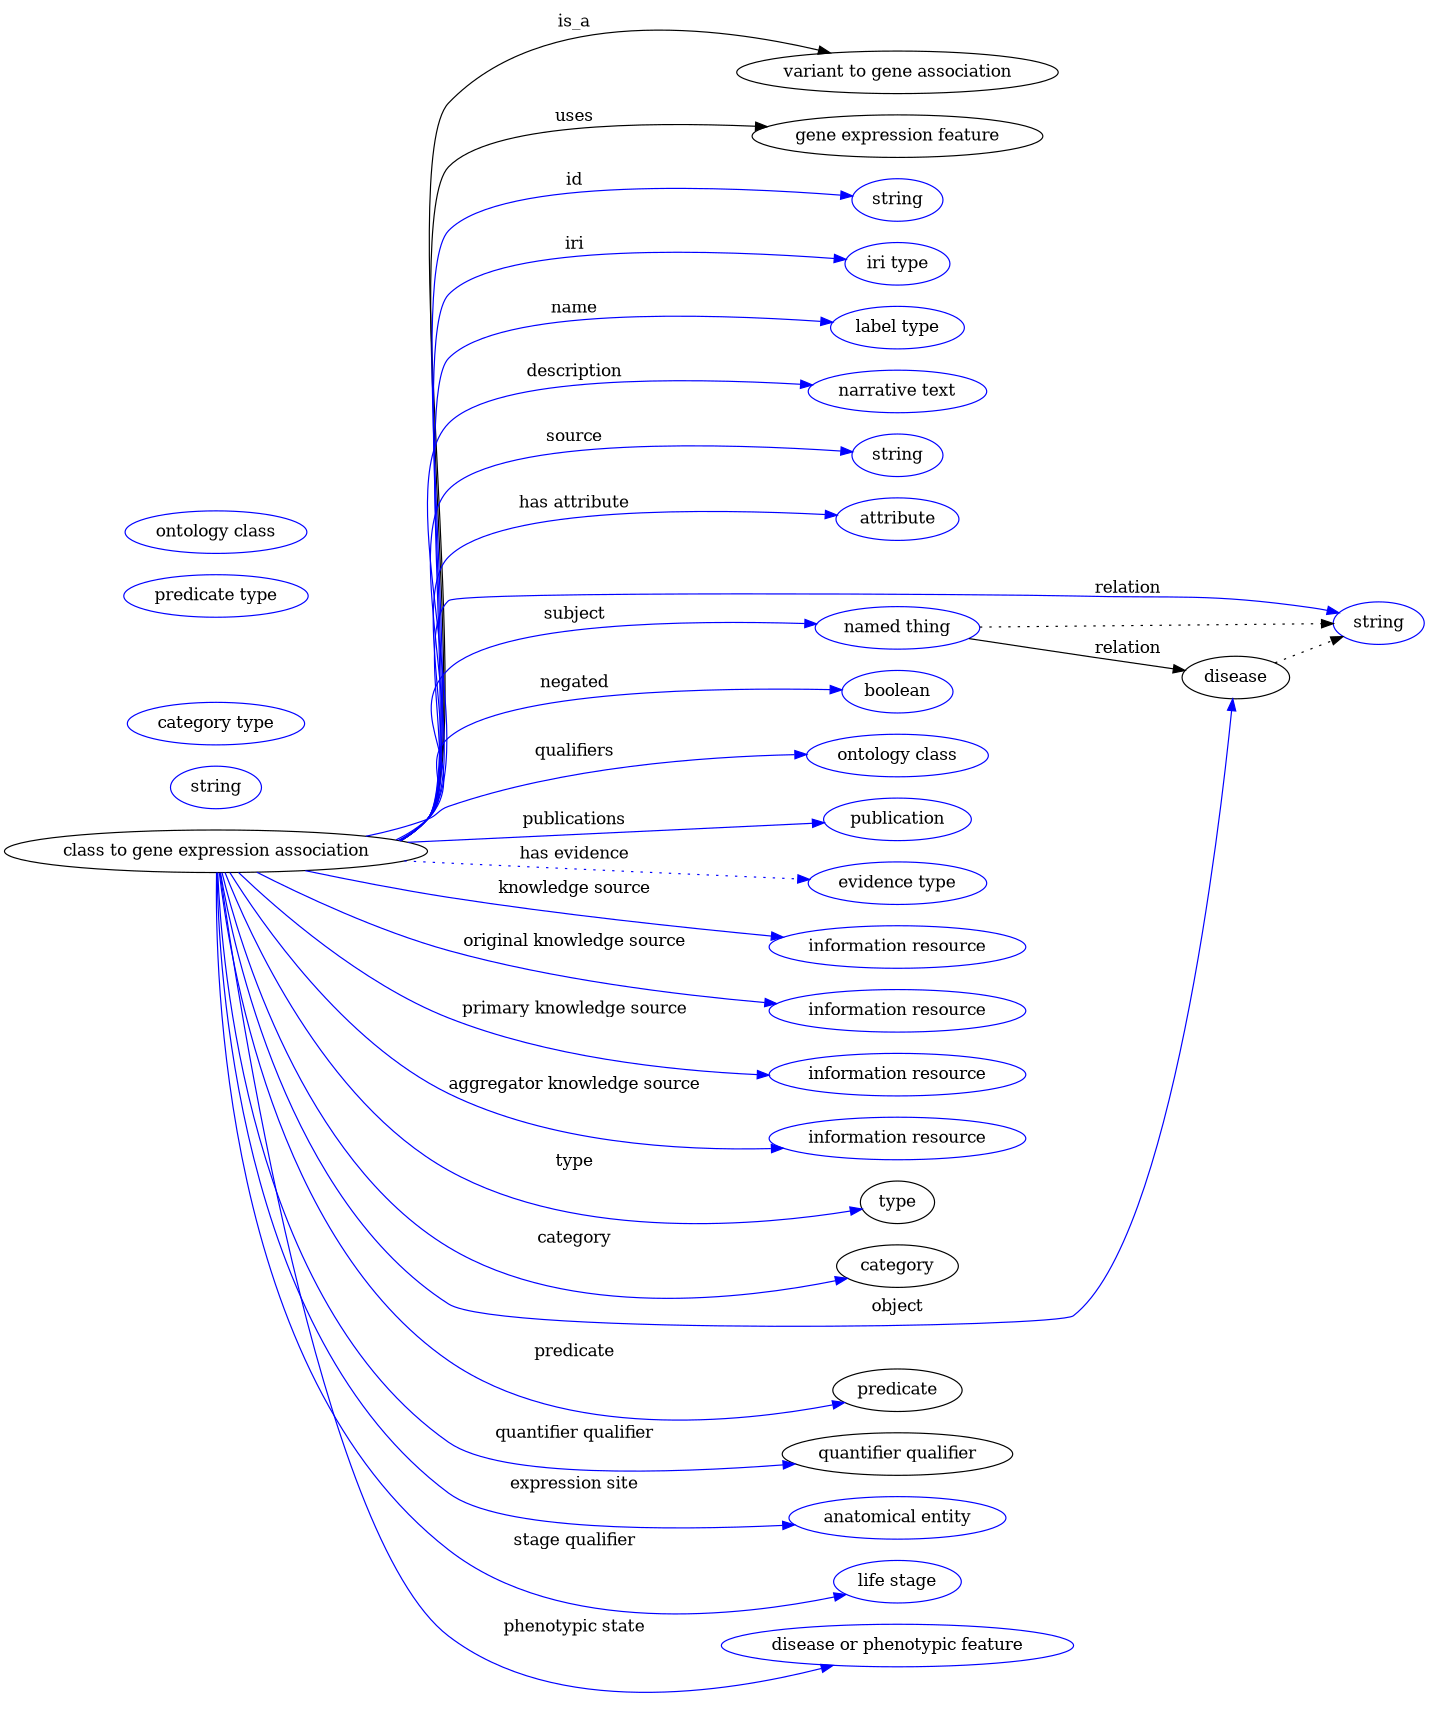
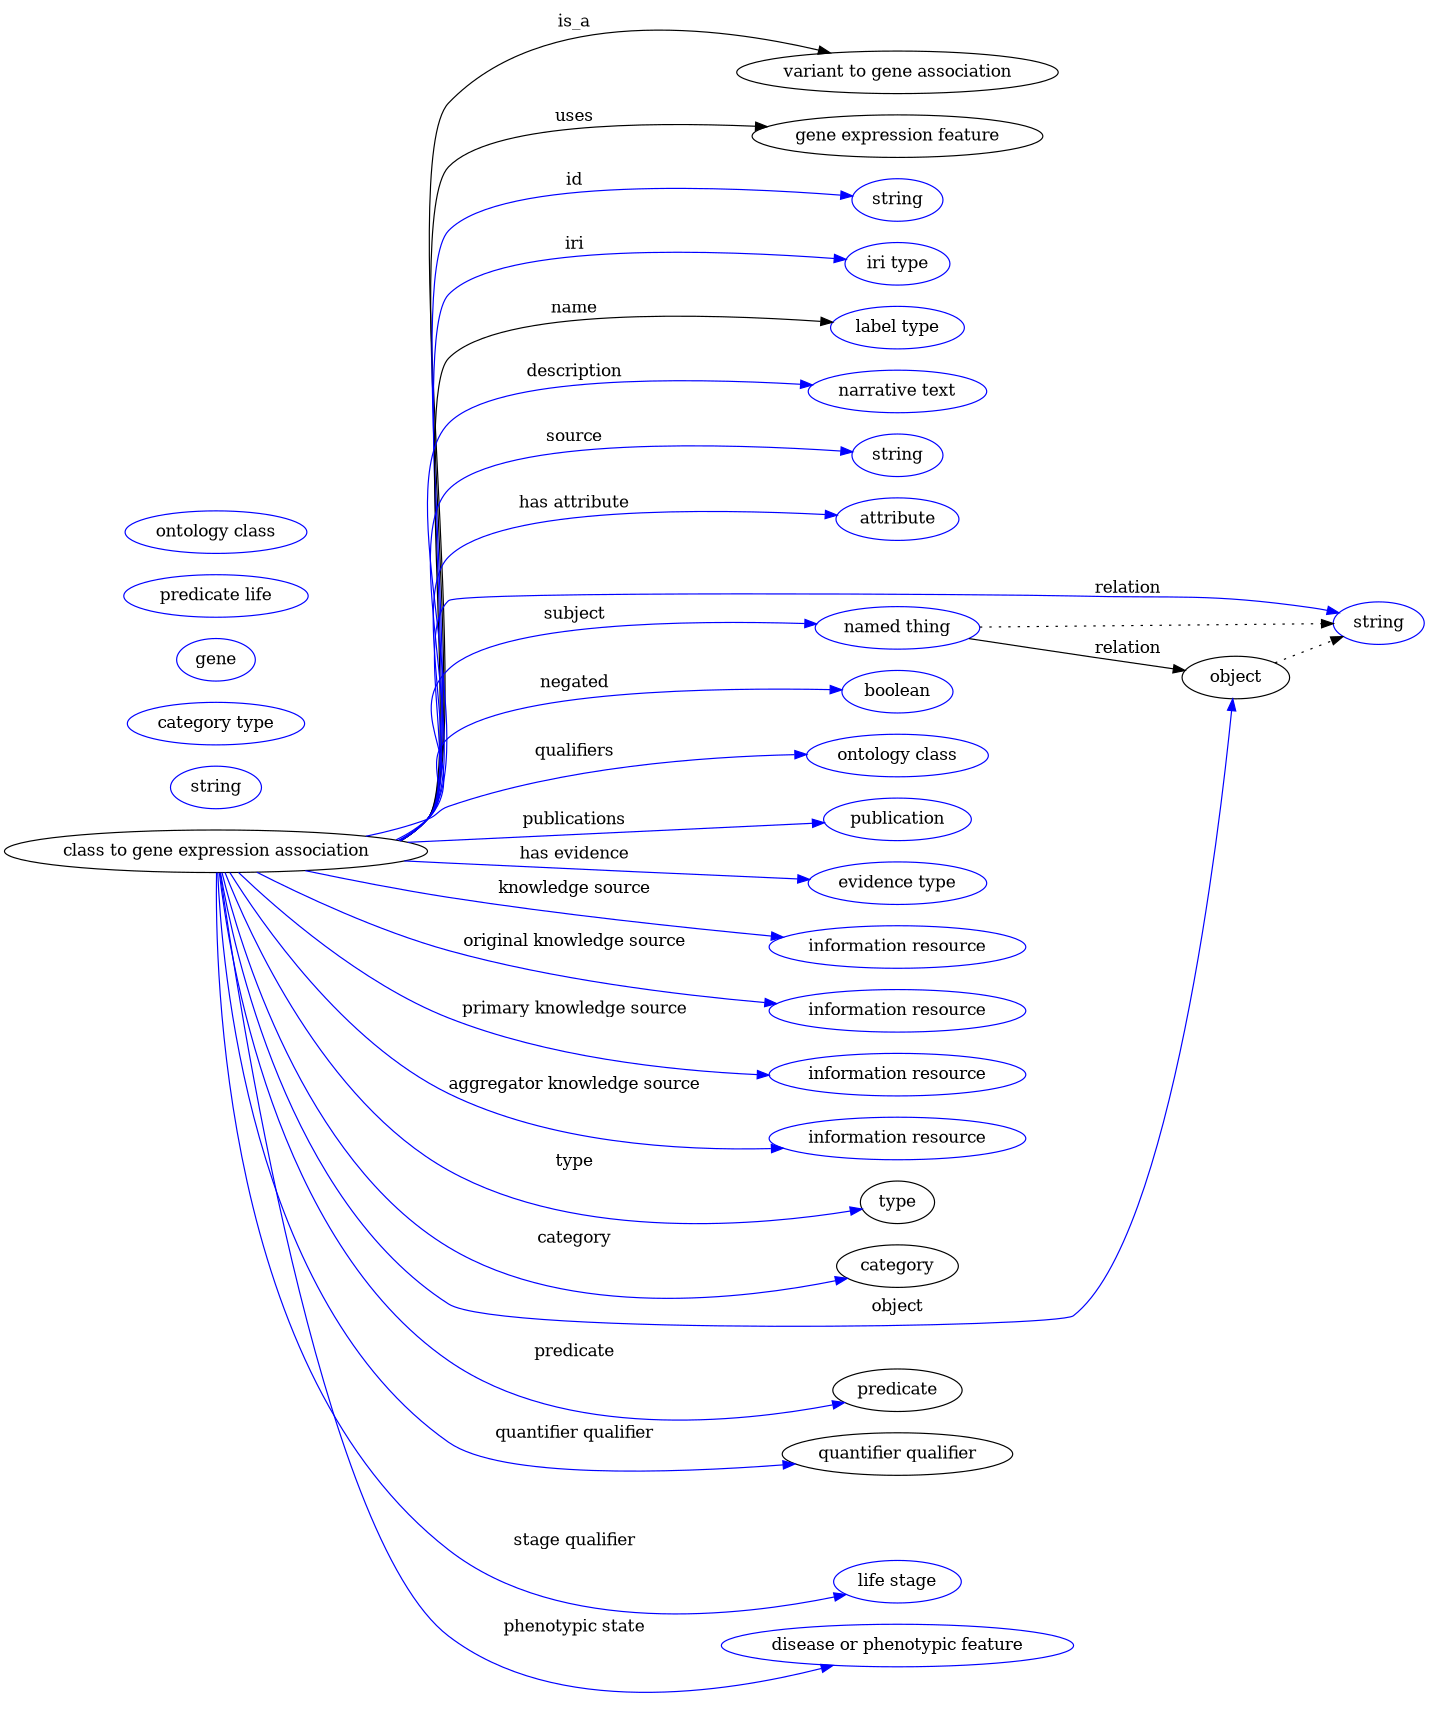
(444, 373) -> (444, 373)
(216, 596) -> (216, 596)
none -> (216, 660)
(1236, 677) -> (1236, 677)
(601, 870) -> (601, 870)
(897, 1518) -> none
